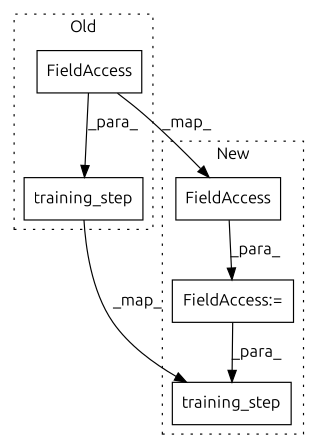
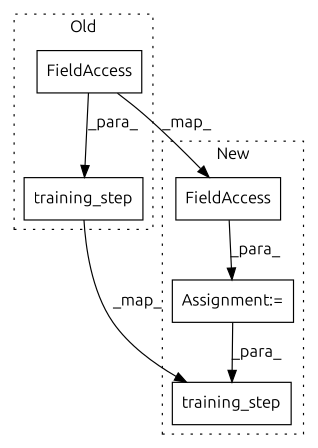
(233, 301) -> (233, 301)
